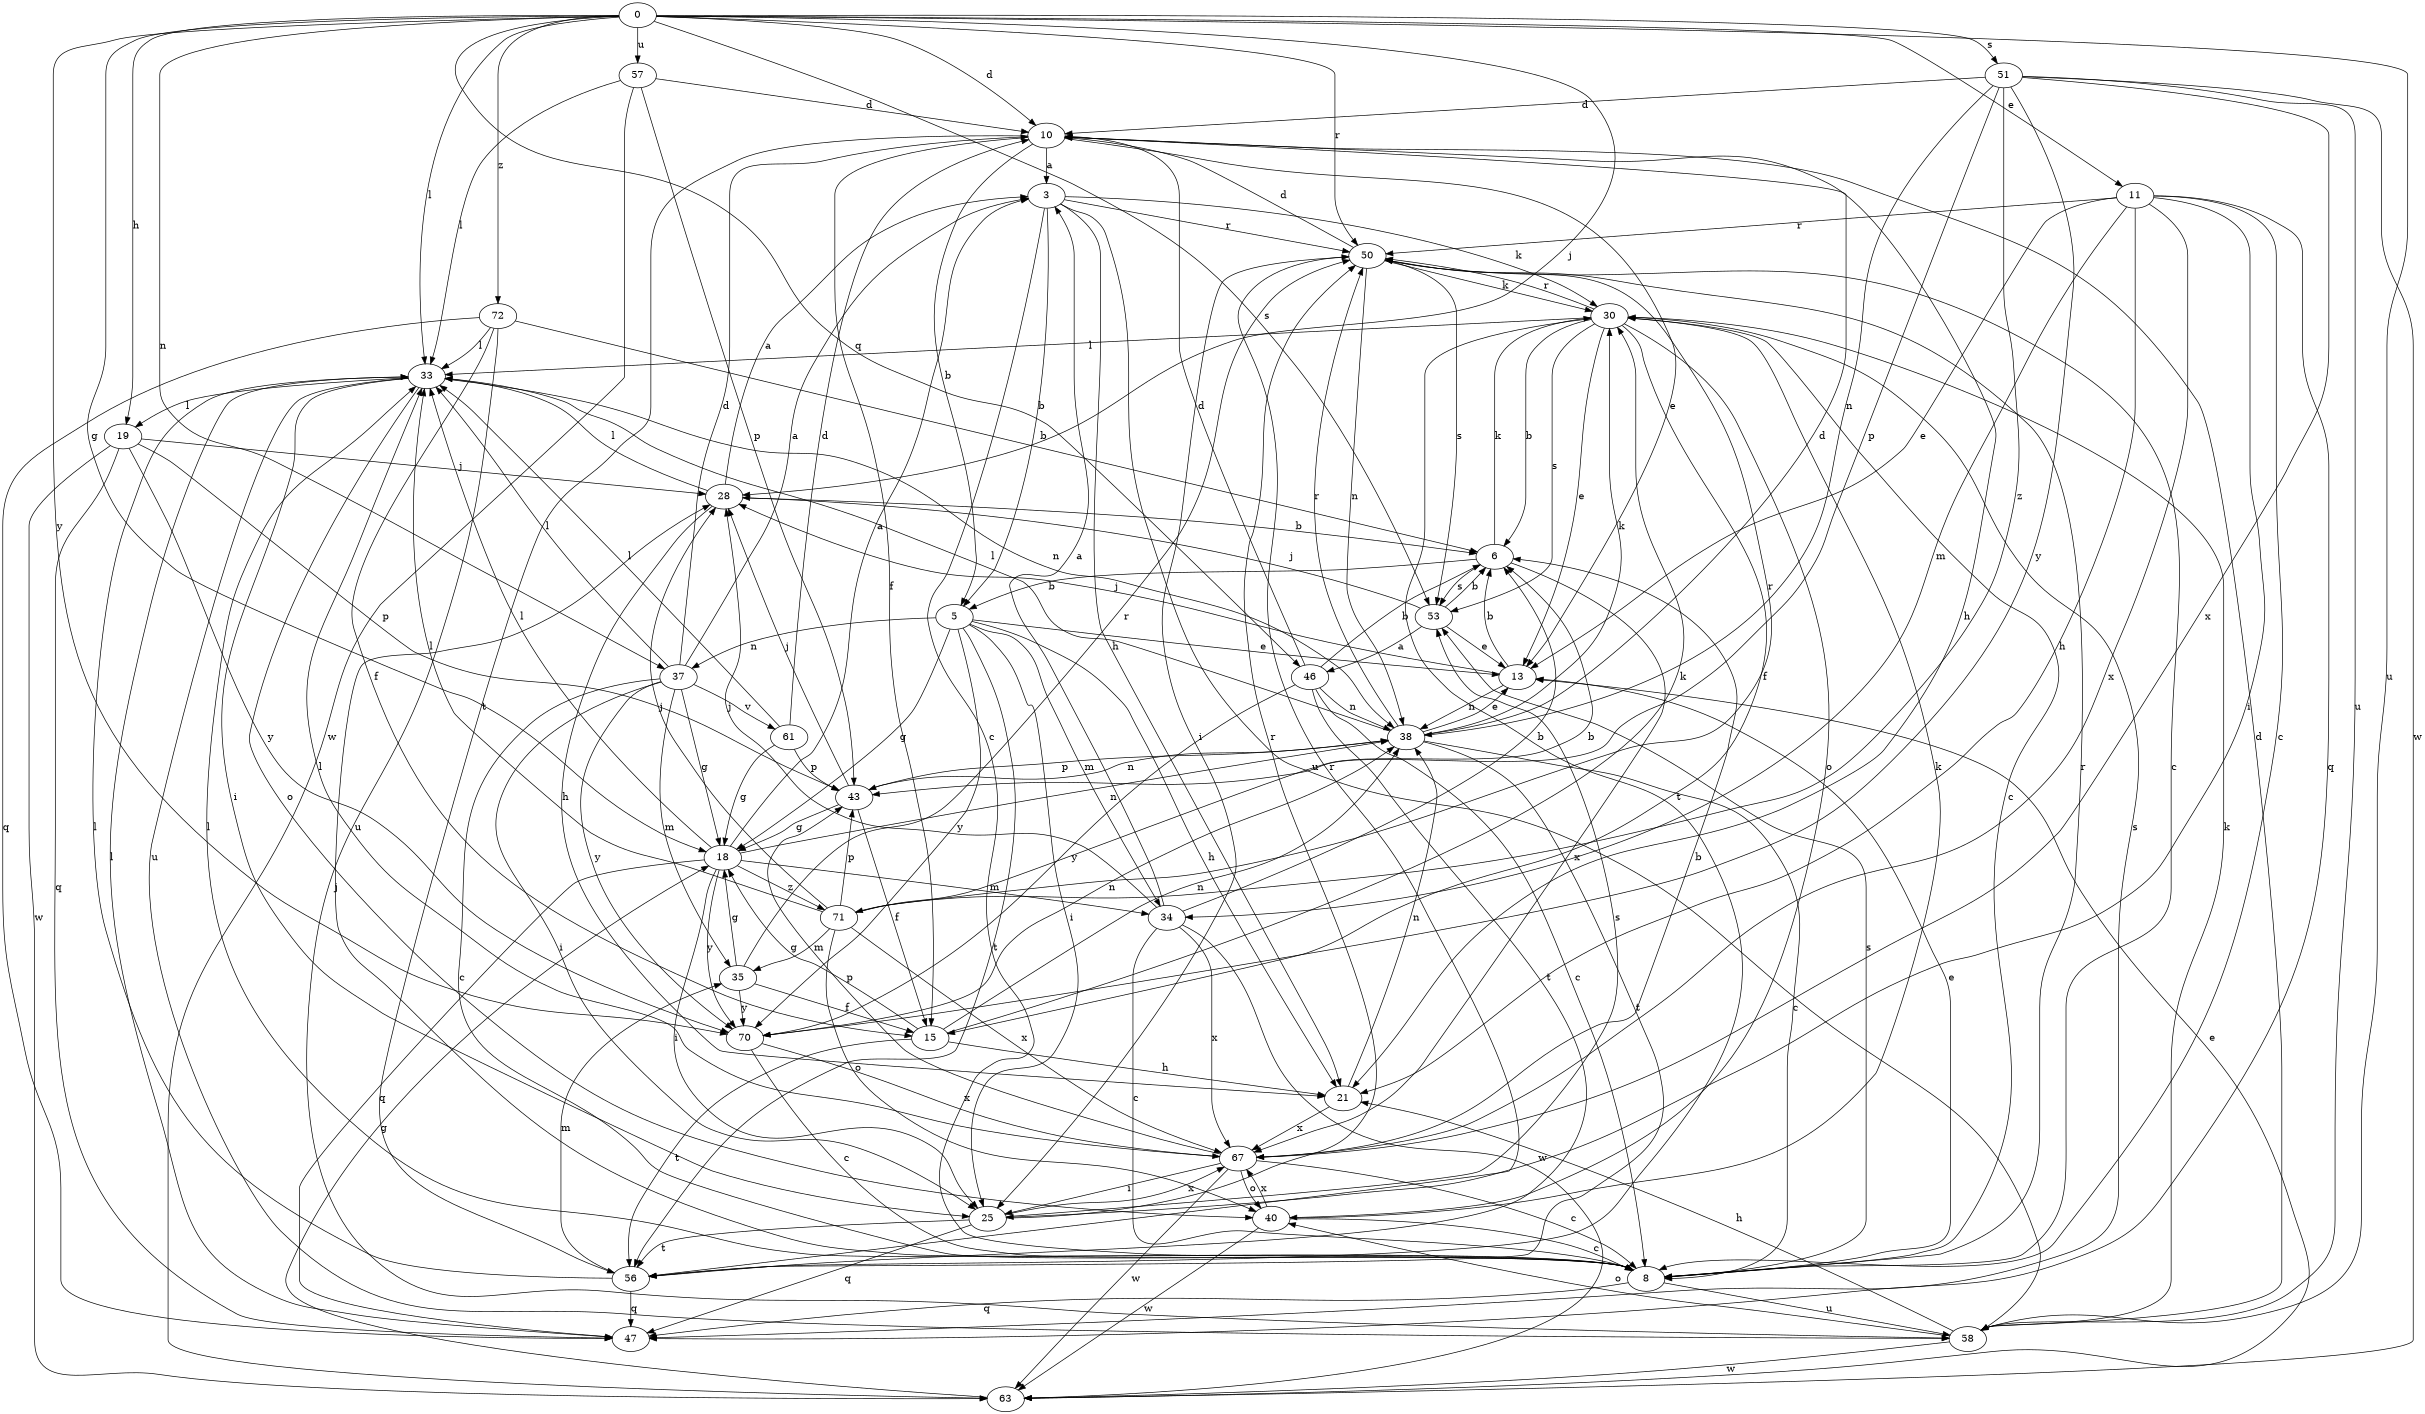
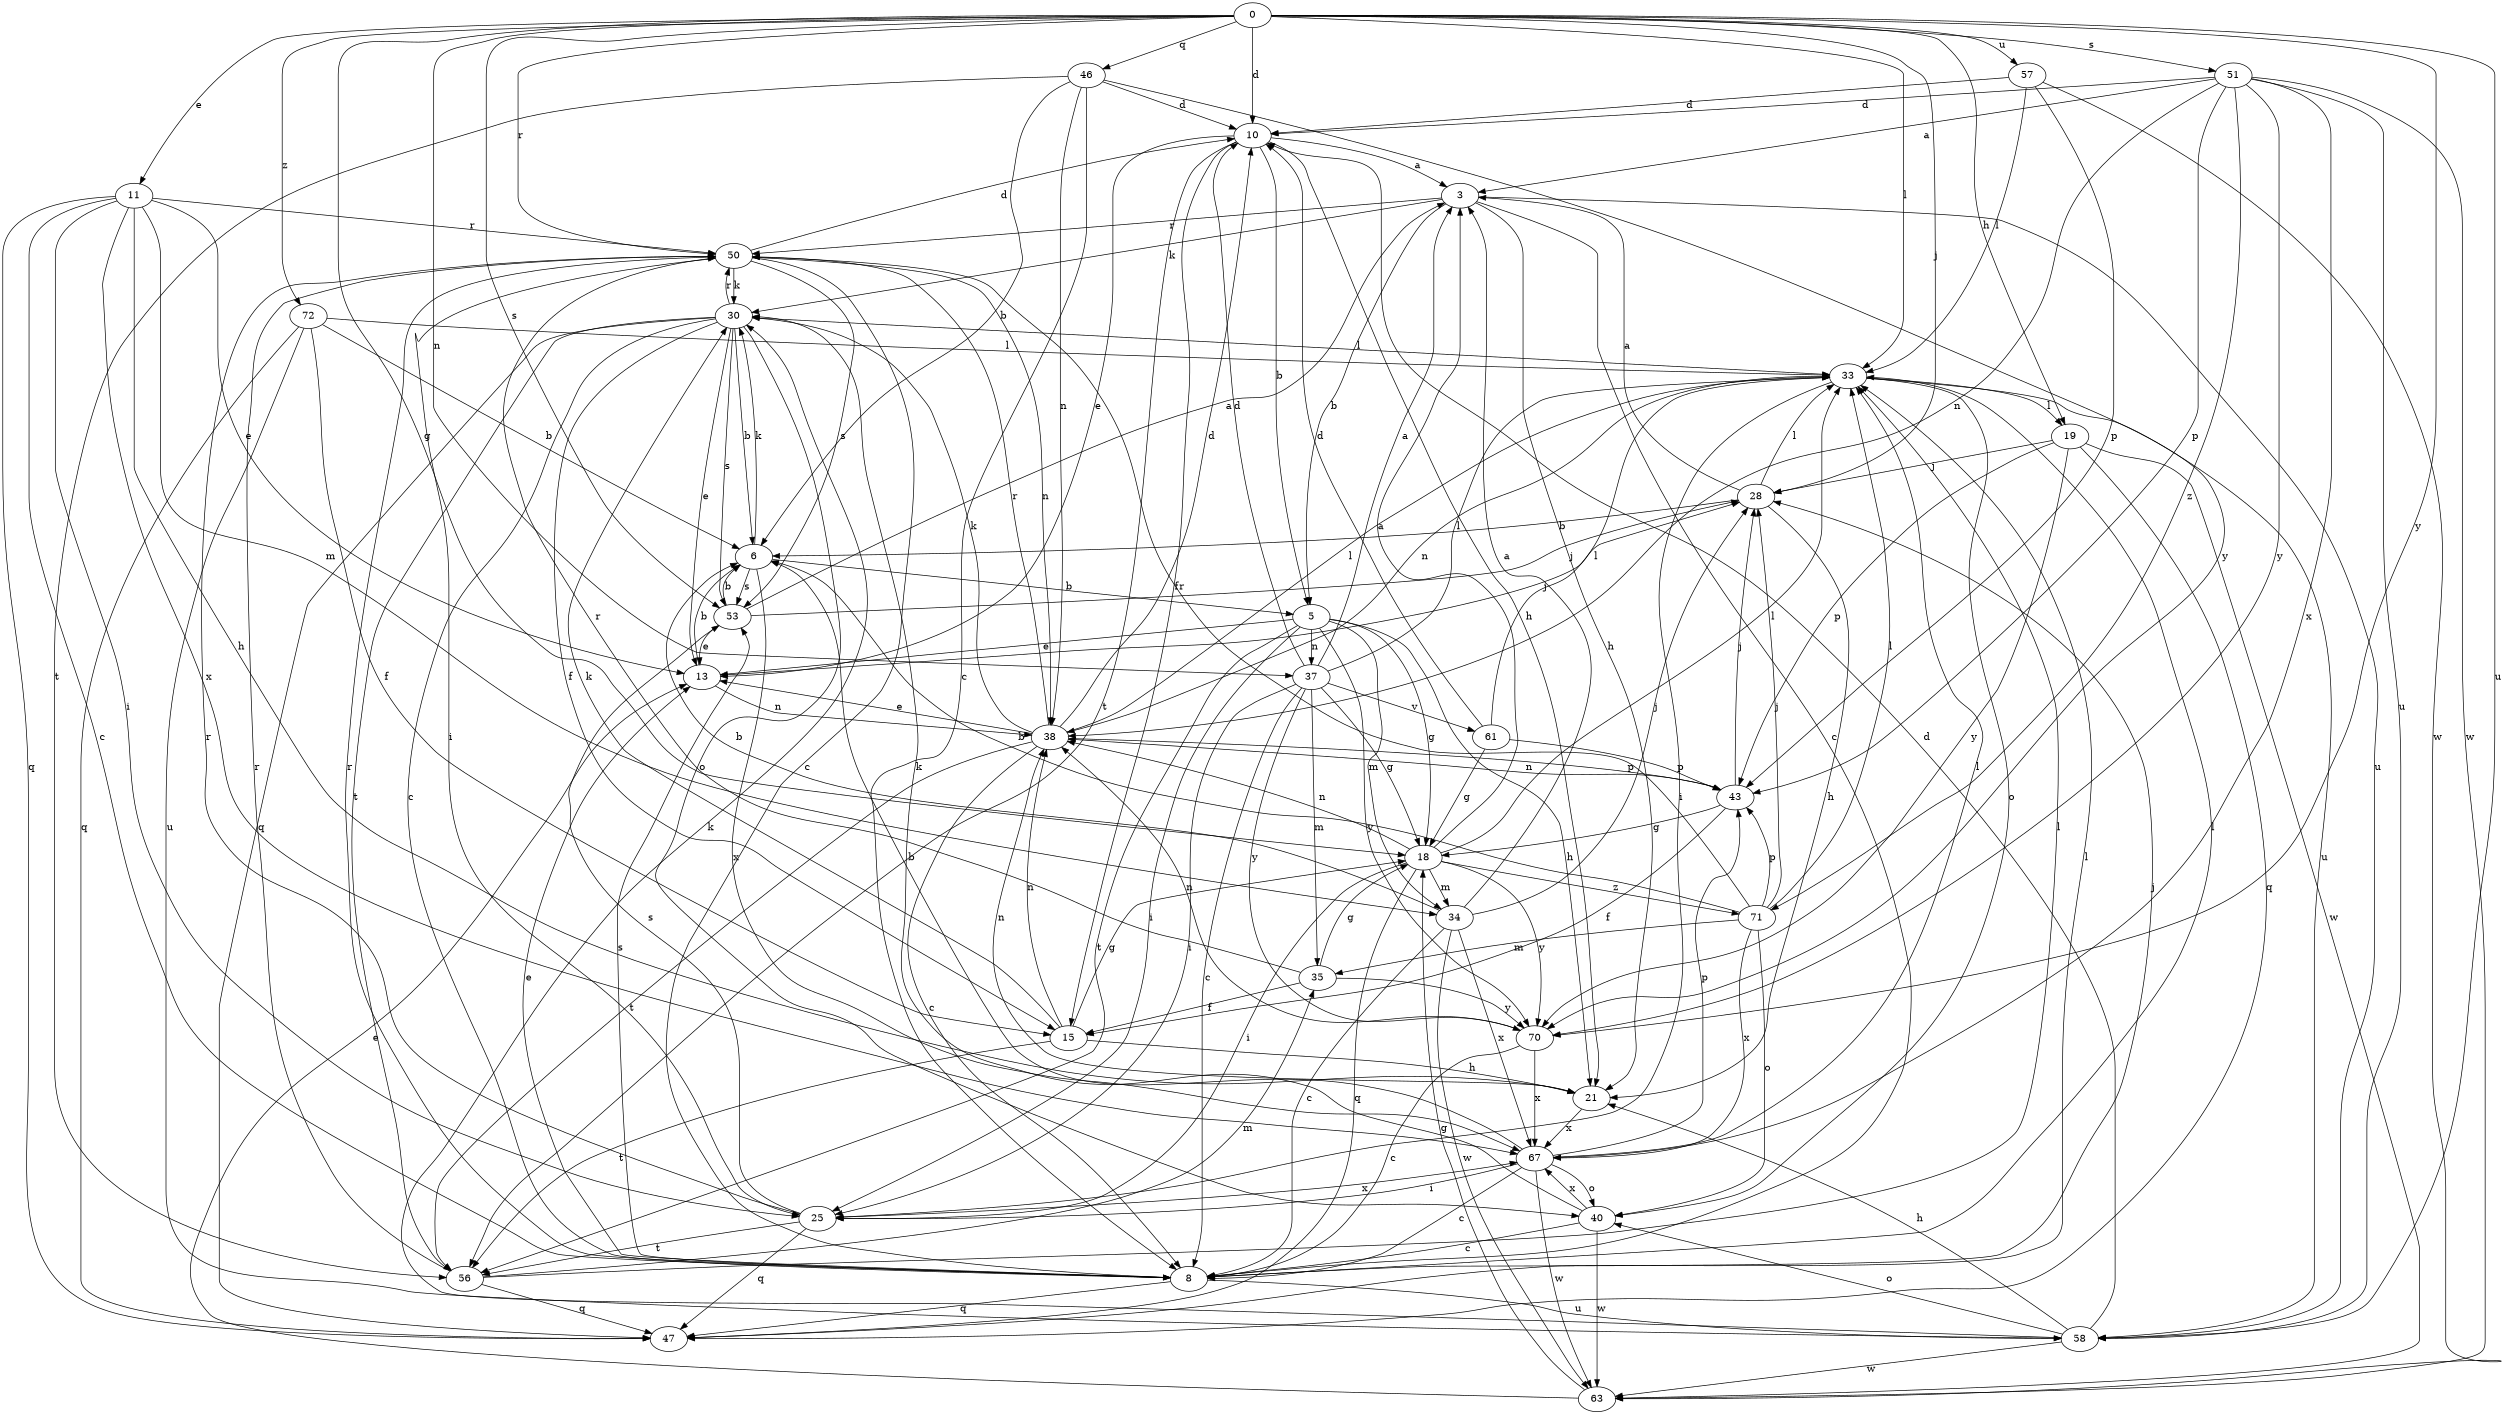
none -> (1850, 135)
(1386, 649) -> (1103, 443)
(2135, 828) -> (261, 828)
